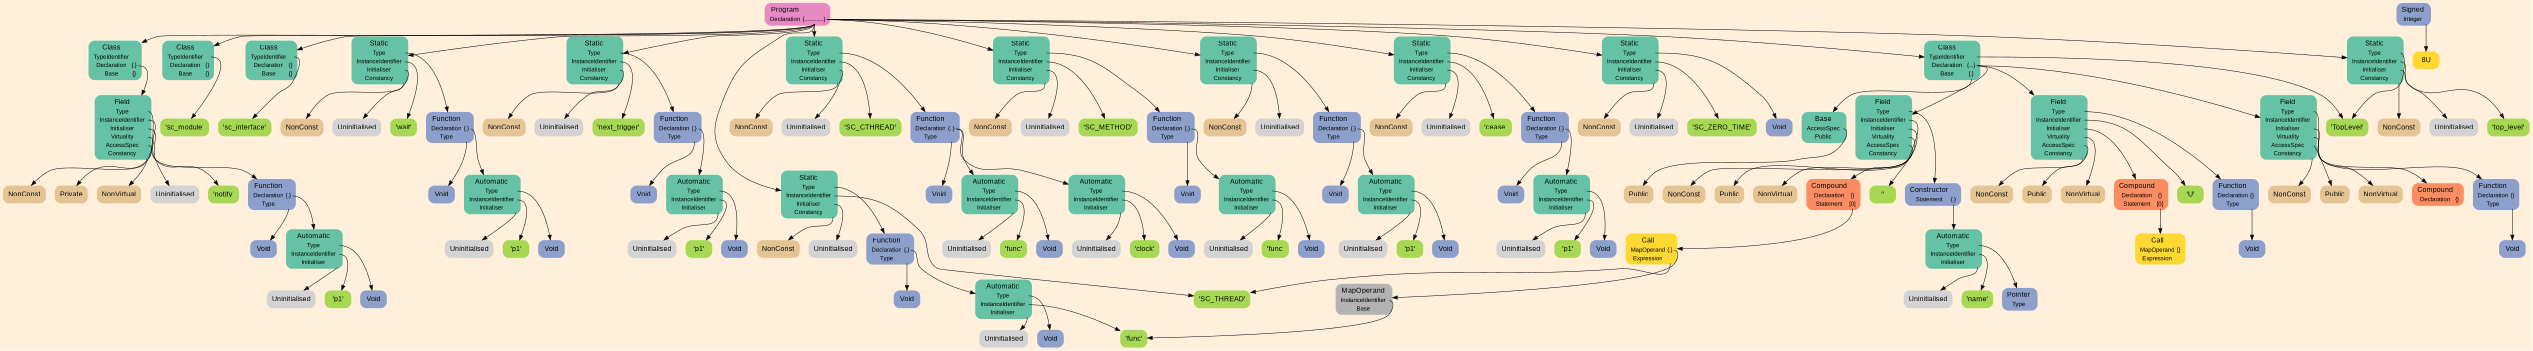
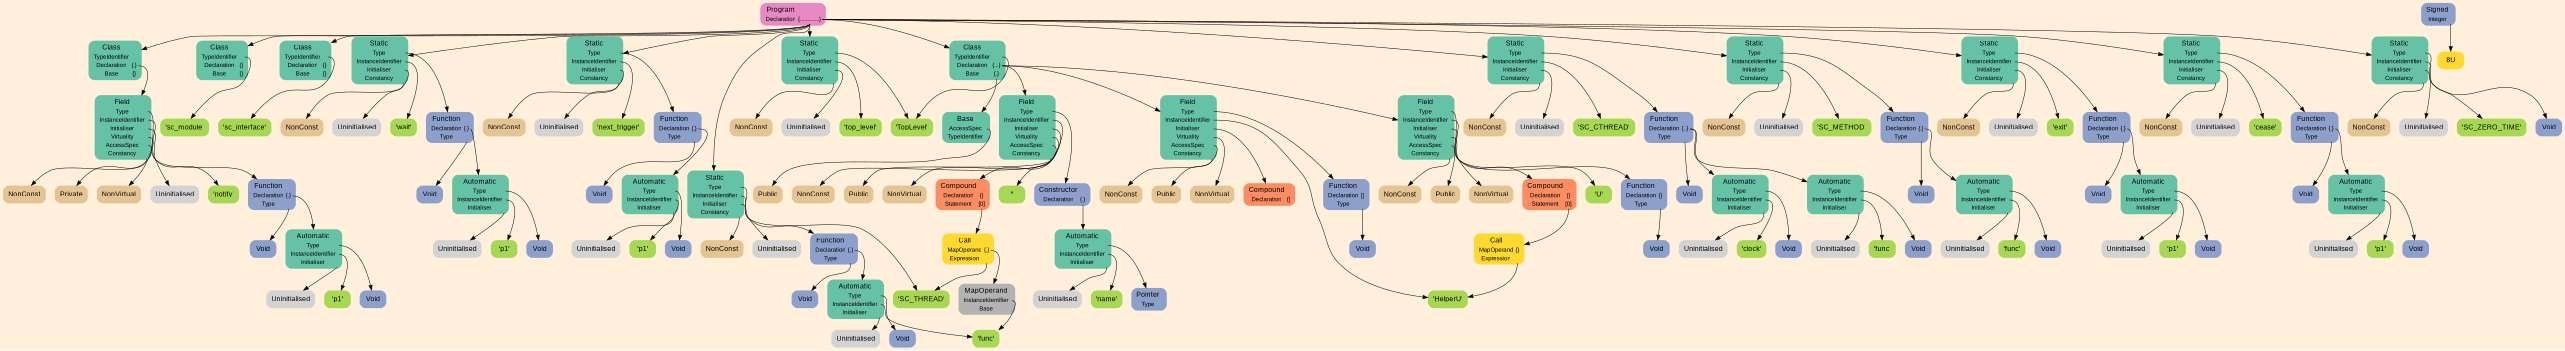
none -> (2060, 127)
(1823, 137) -> (965, 137)
(1929, 199) -> (1059, 199)
none -> (1448, 299)
